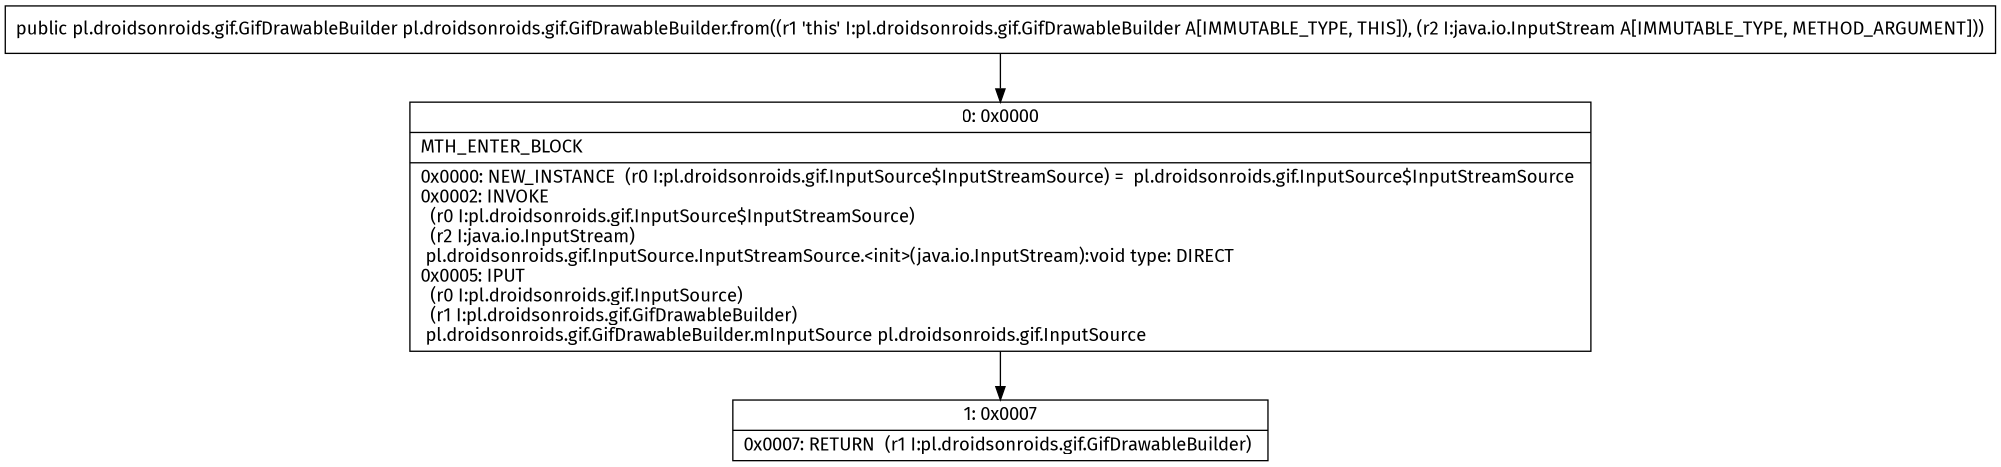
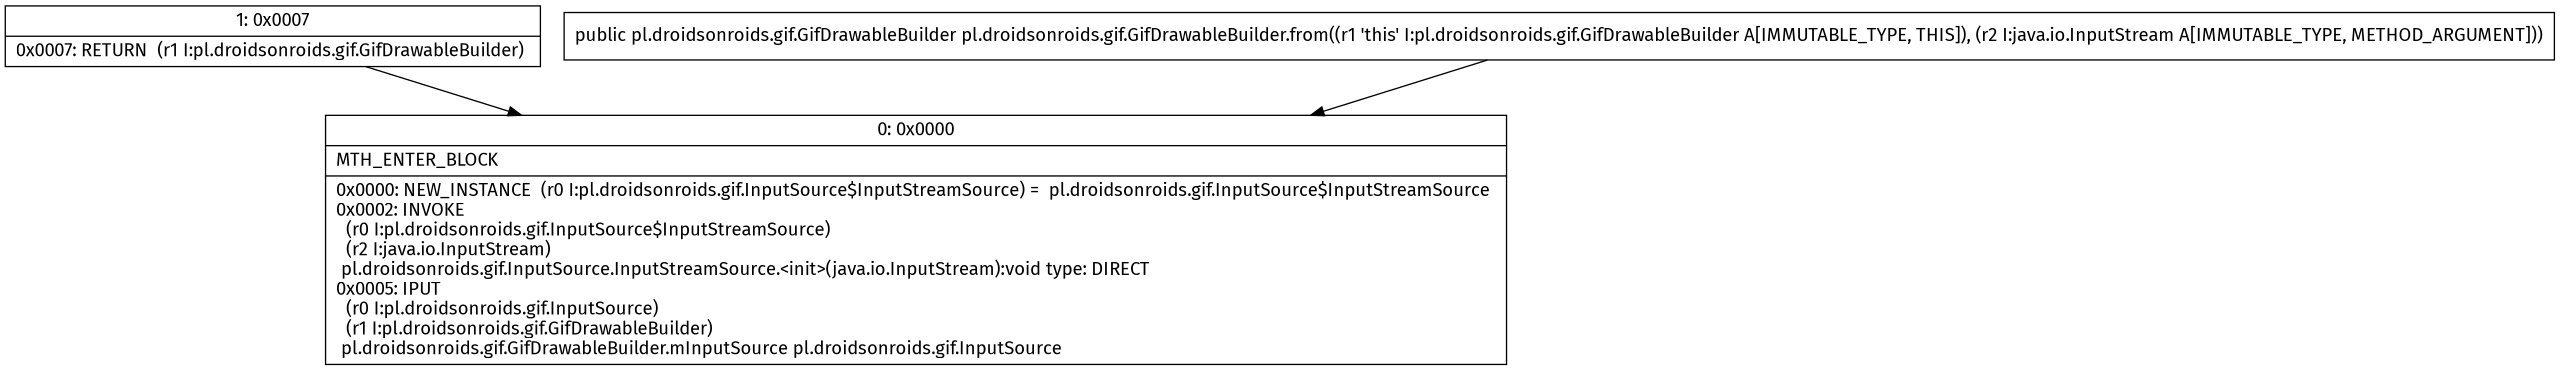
(1000, 369) -> (437, 89)
